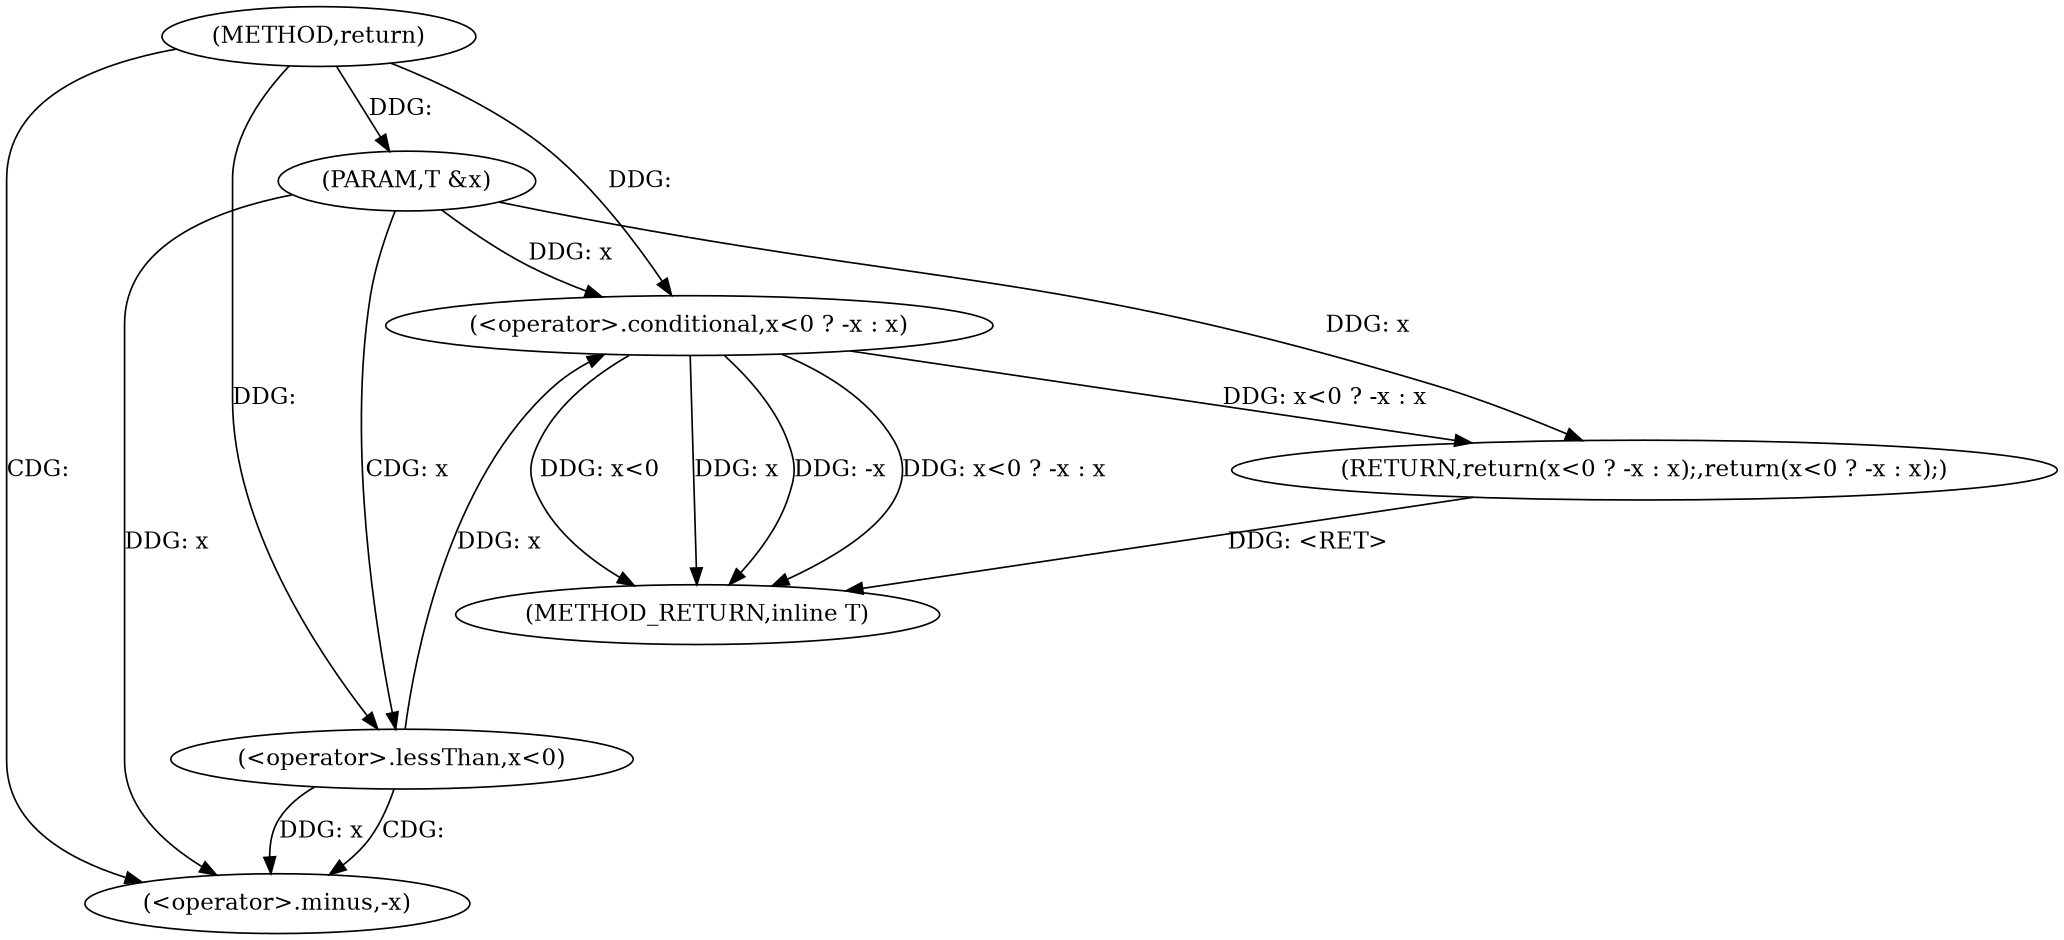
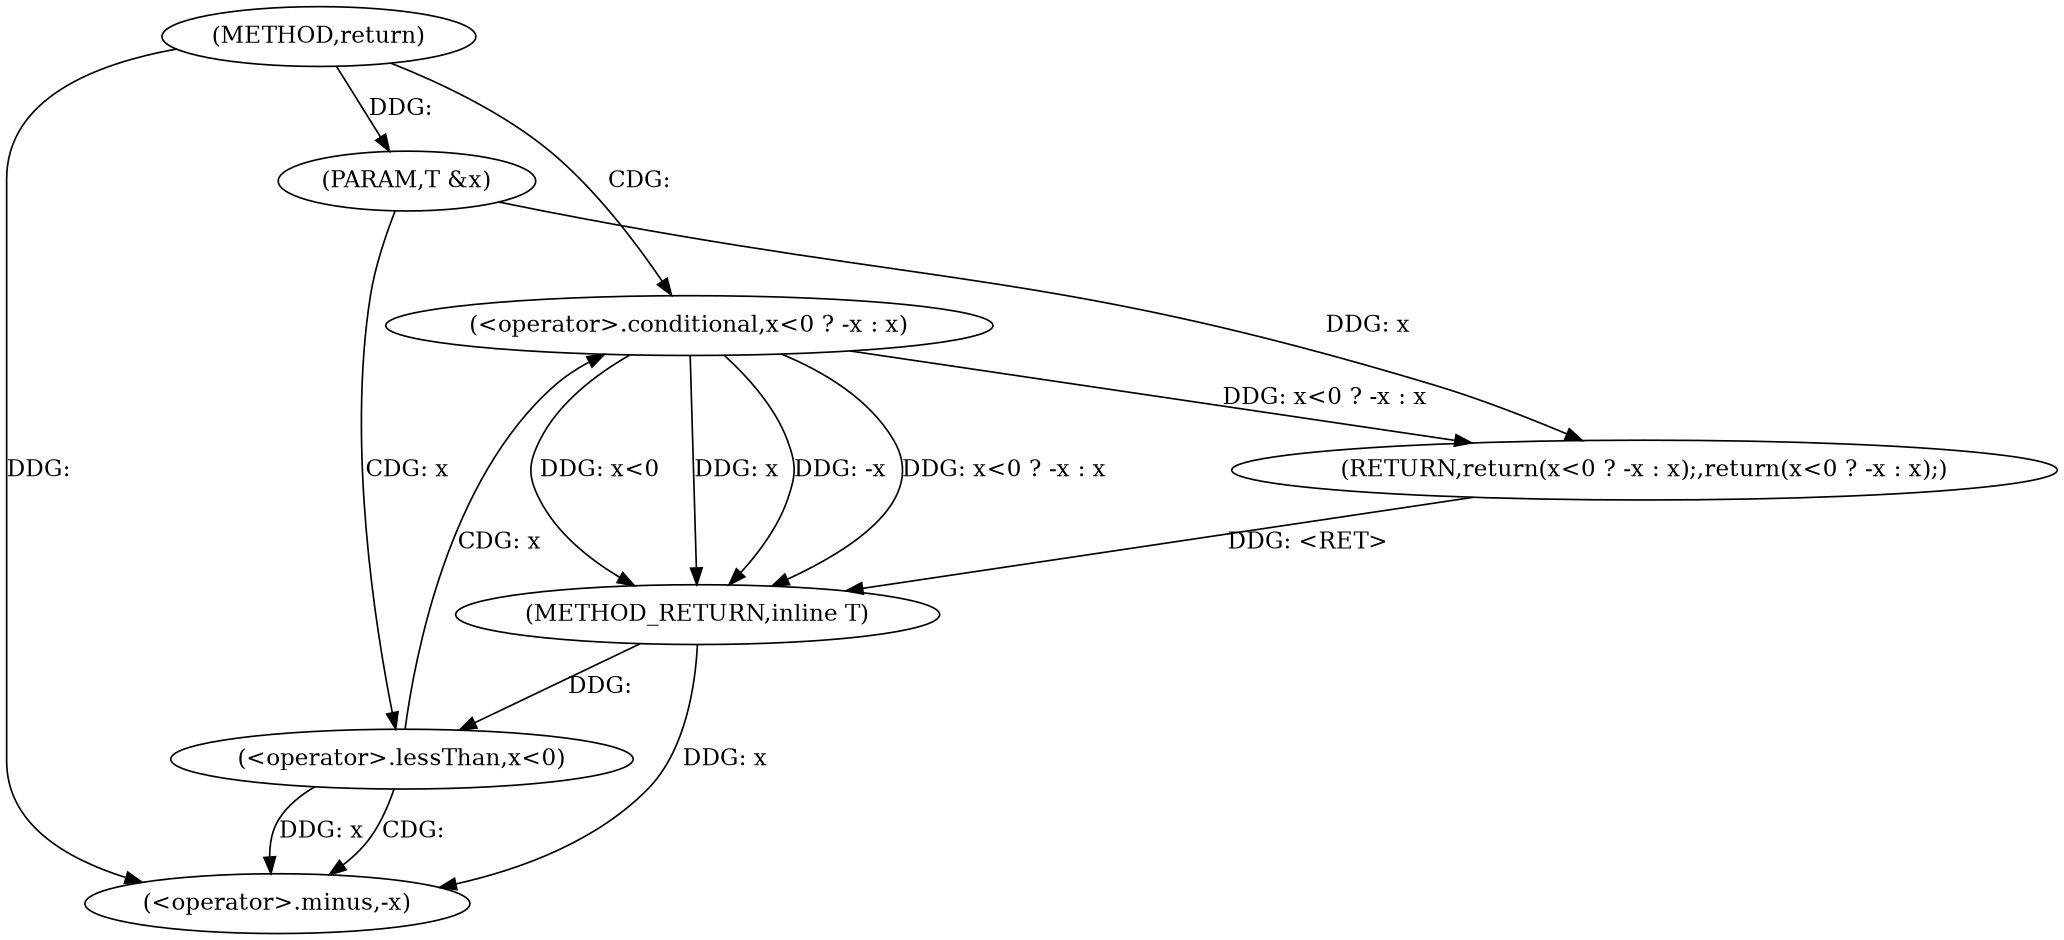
(644, 181) -> (644, 181)
(511, 256) -> none
(233, 399) -> (557, 683)
(42, 470) -> (42, 470)
(125, 496) -> (625, 809)
(500, 542) -> (500, 542)
